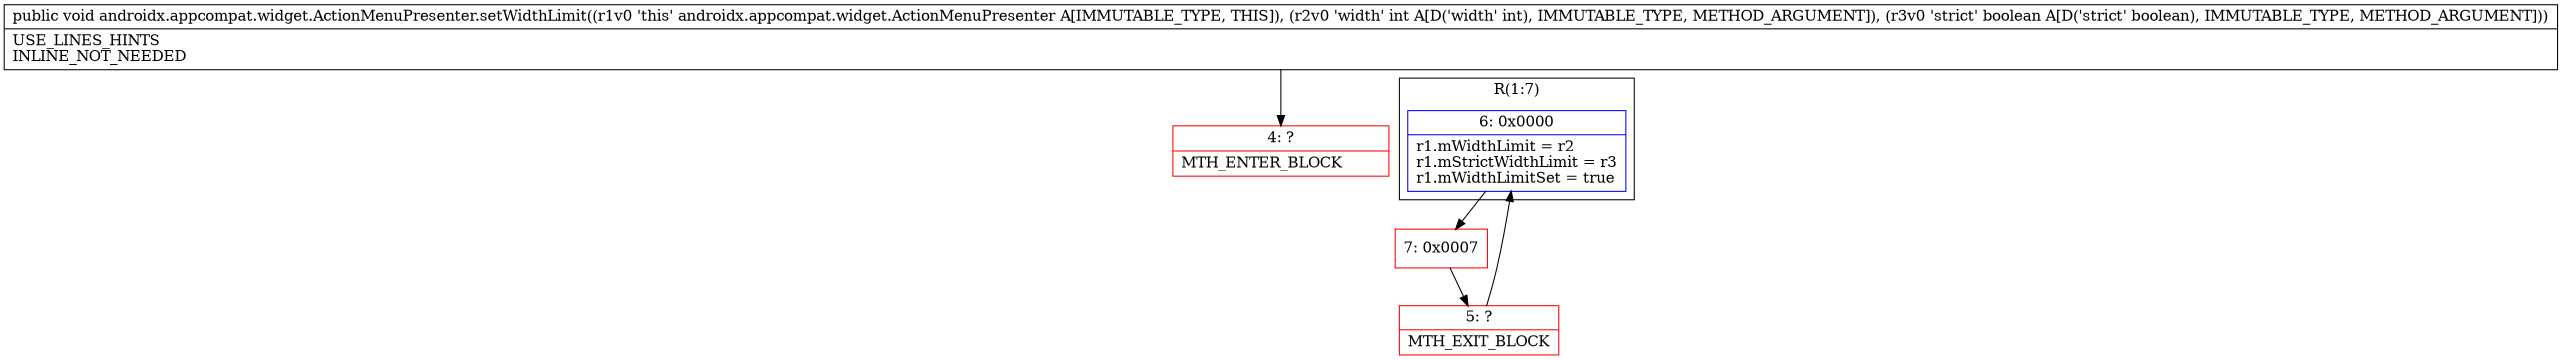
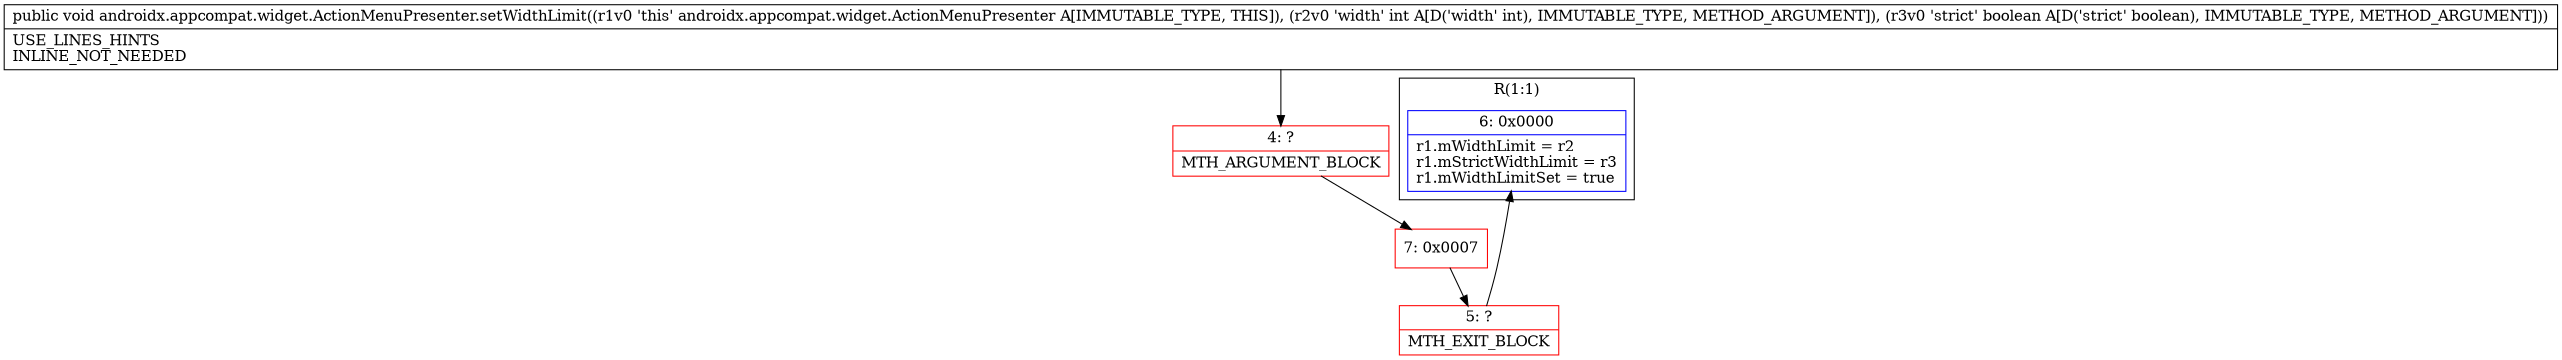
(1517, 90) -> (1517, 90)
(1262, 163) -> (1281, 163)
(1474, 207) -> (1362, 200)
